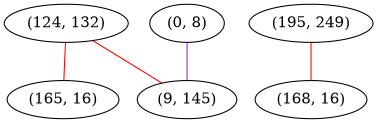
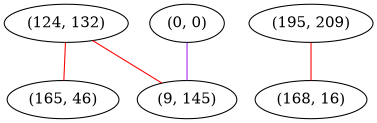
(187, 23) -> (187, 23)
(311, 23) -> (311, 23)
(63, 100) -> (63, 100)
